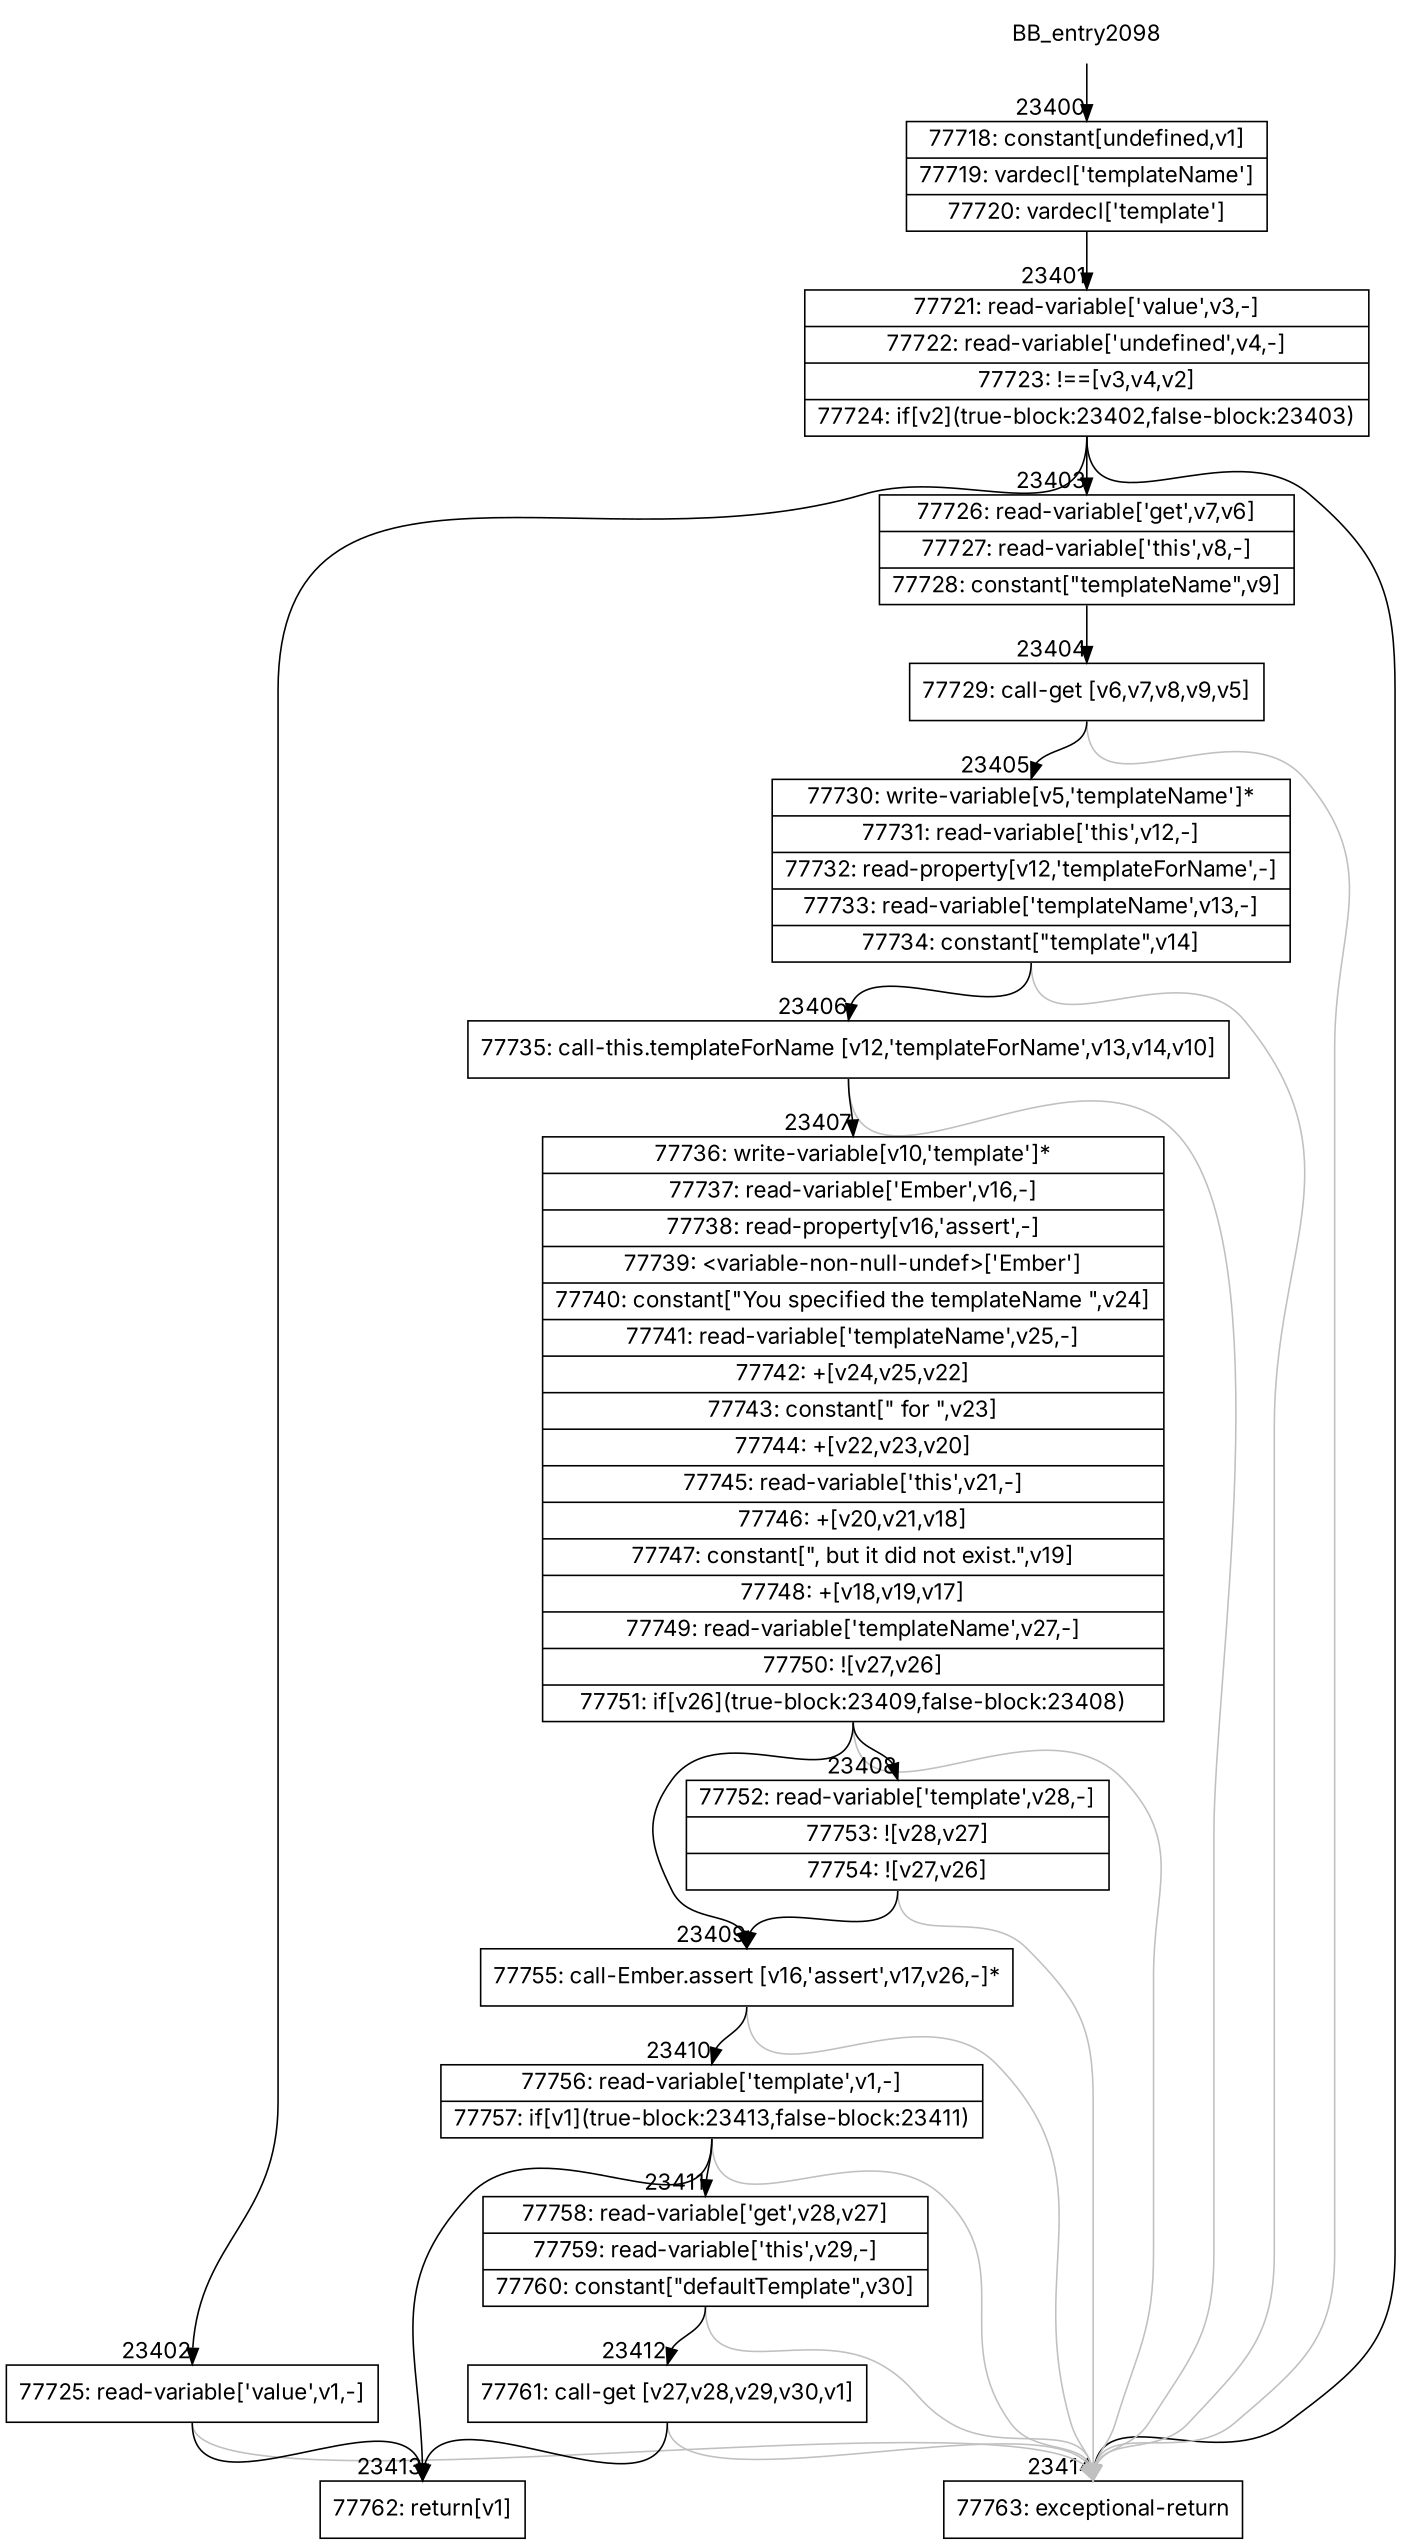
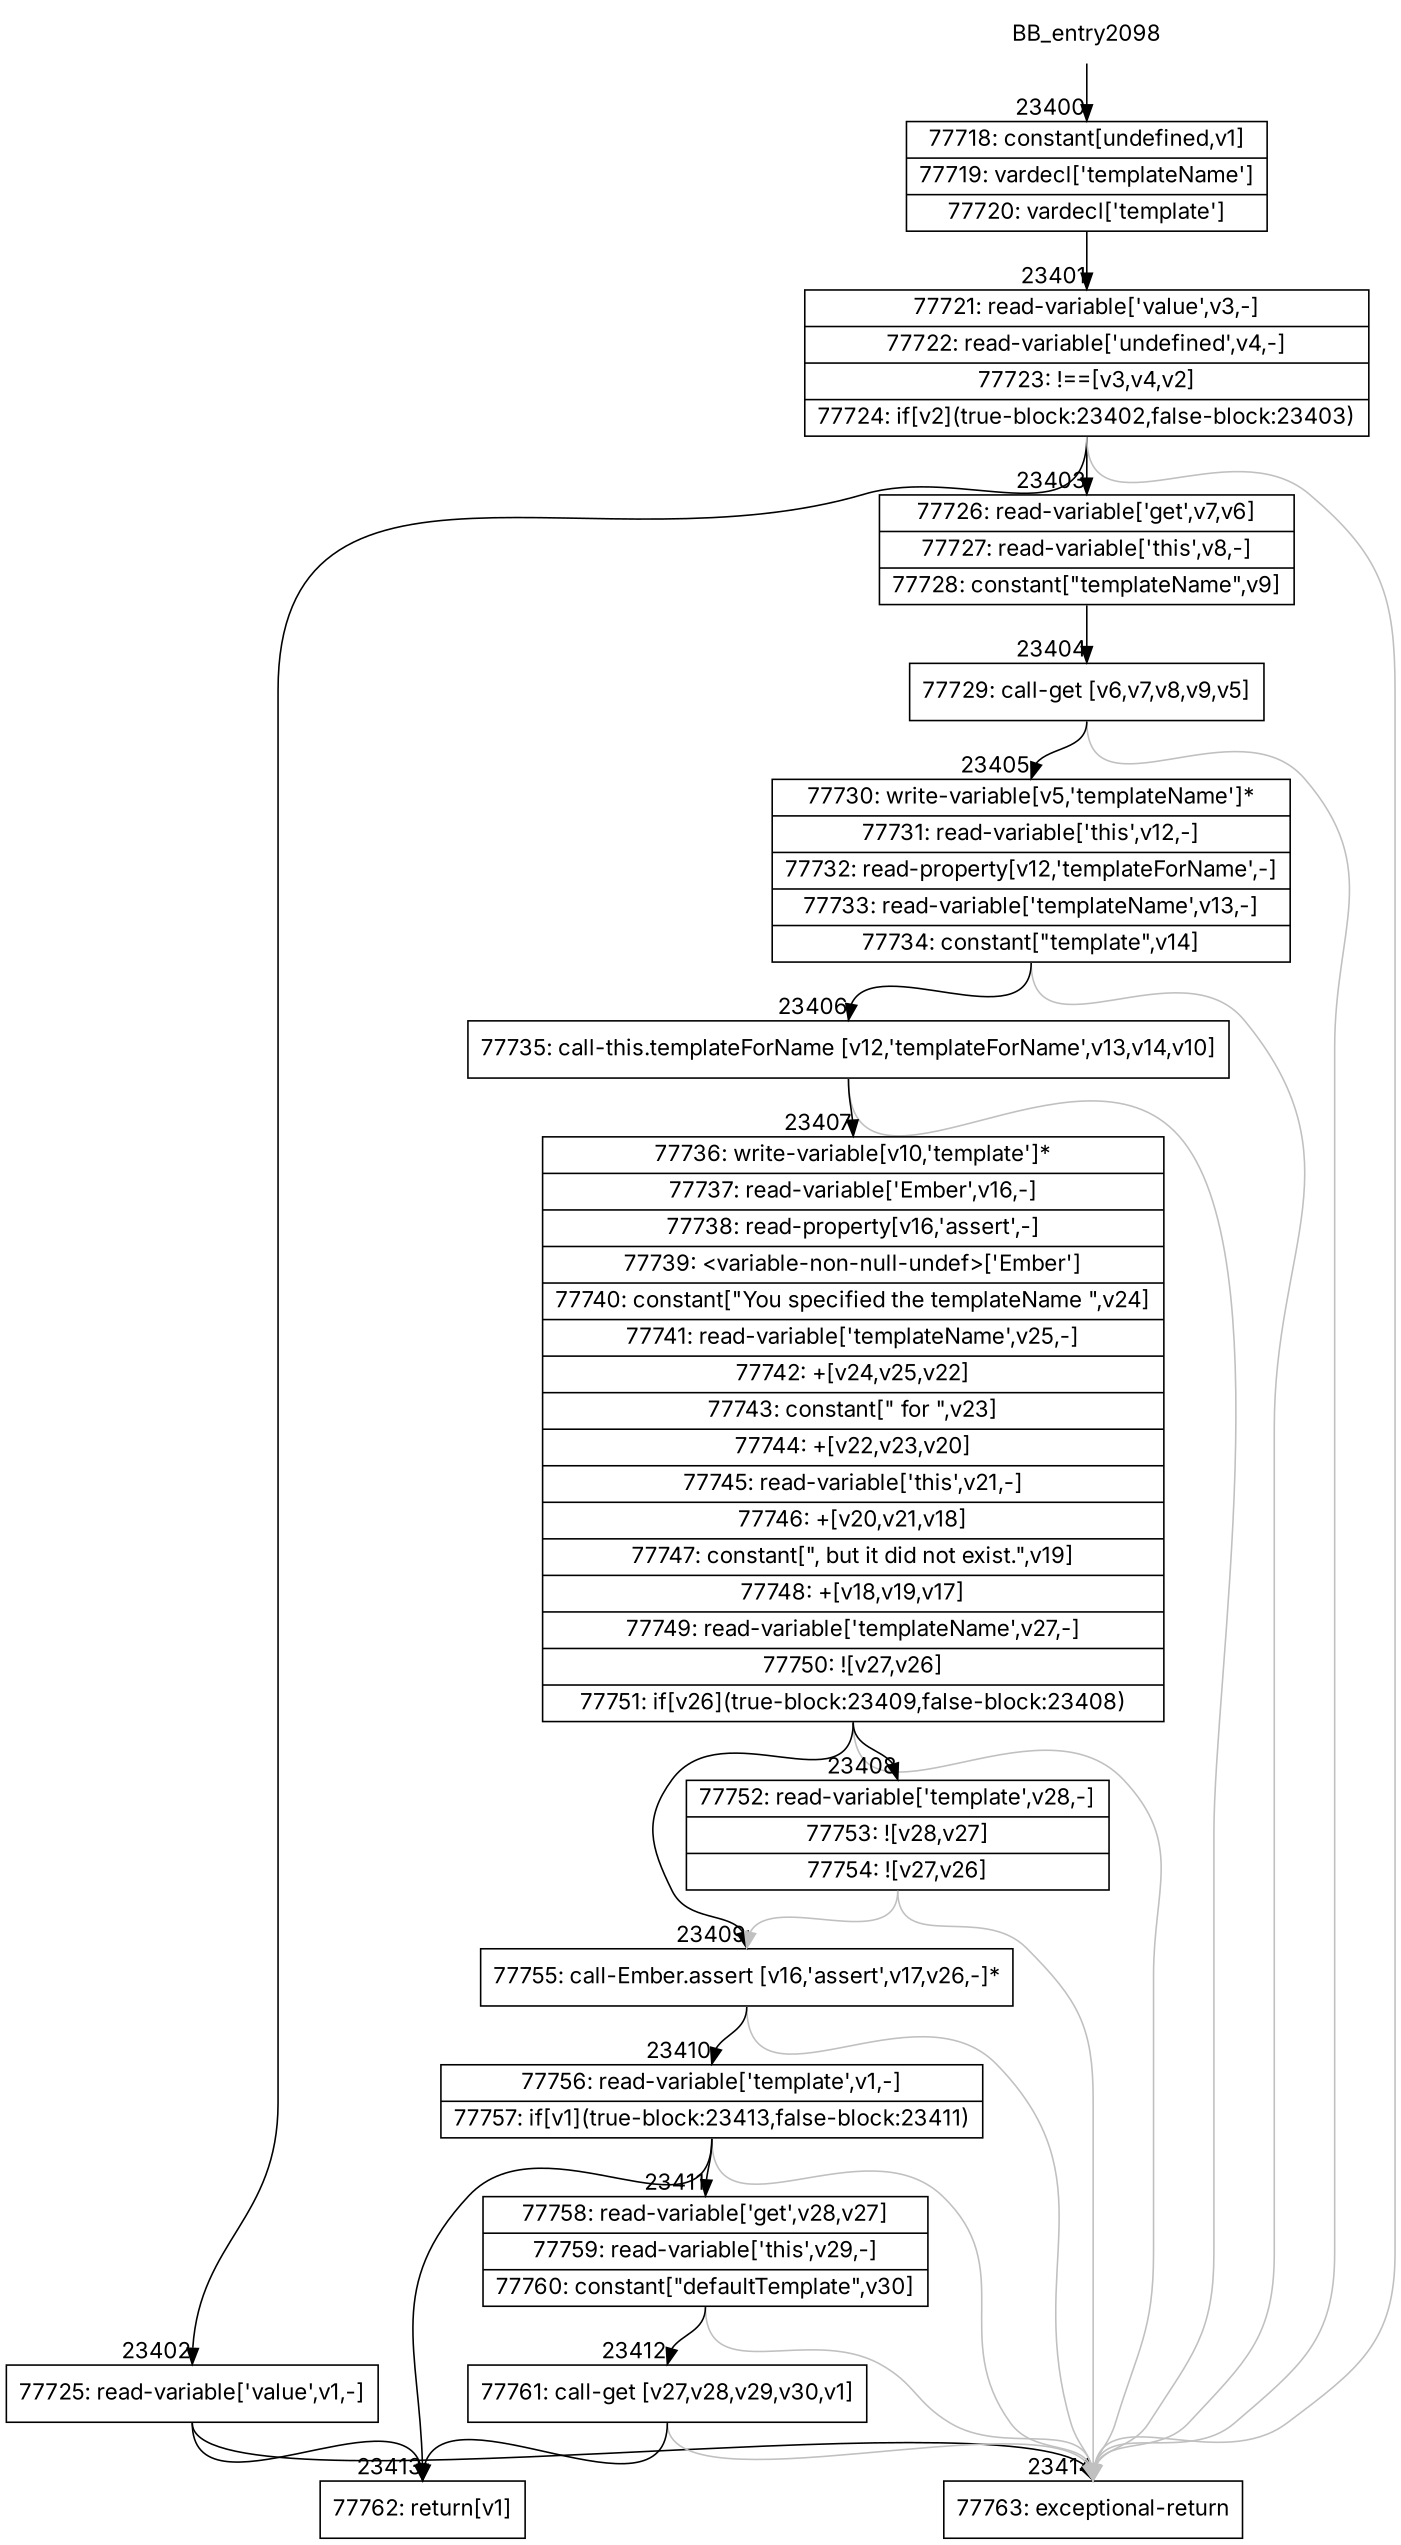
(1395, 1442) -> (1395, 1442)
(830, 1920) -> (830, 1920)
(726, 2448) -> (726, 2448)
